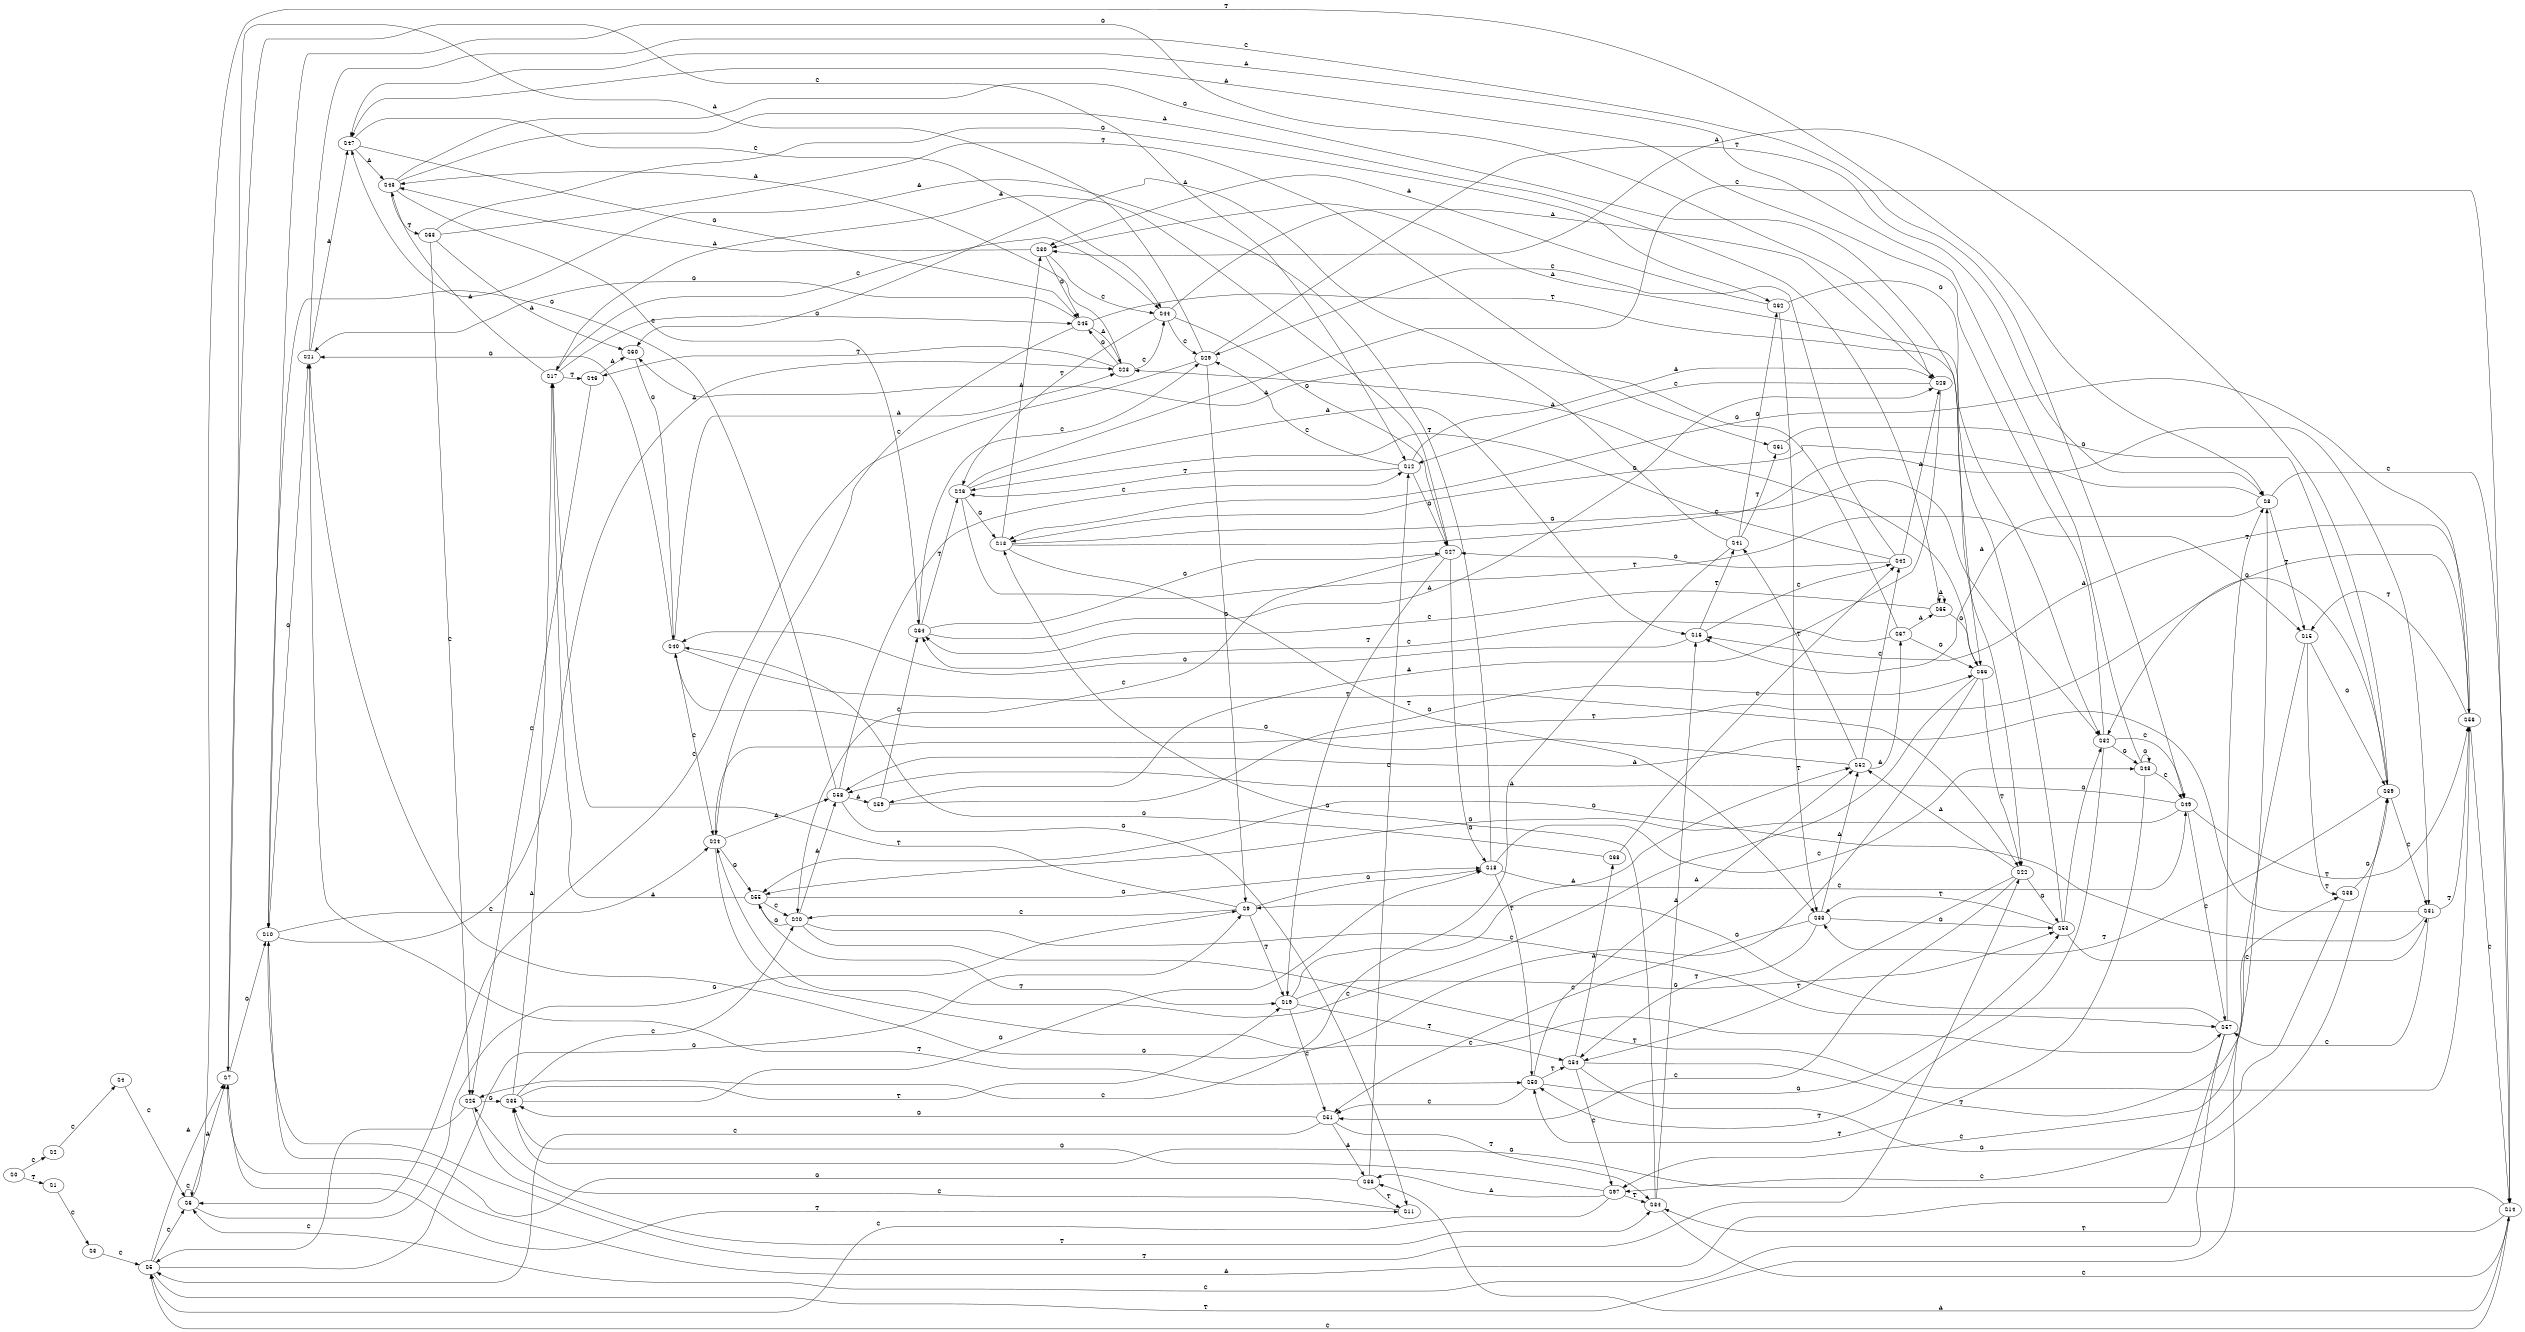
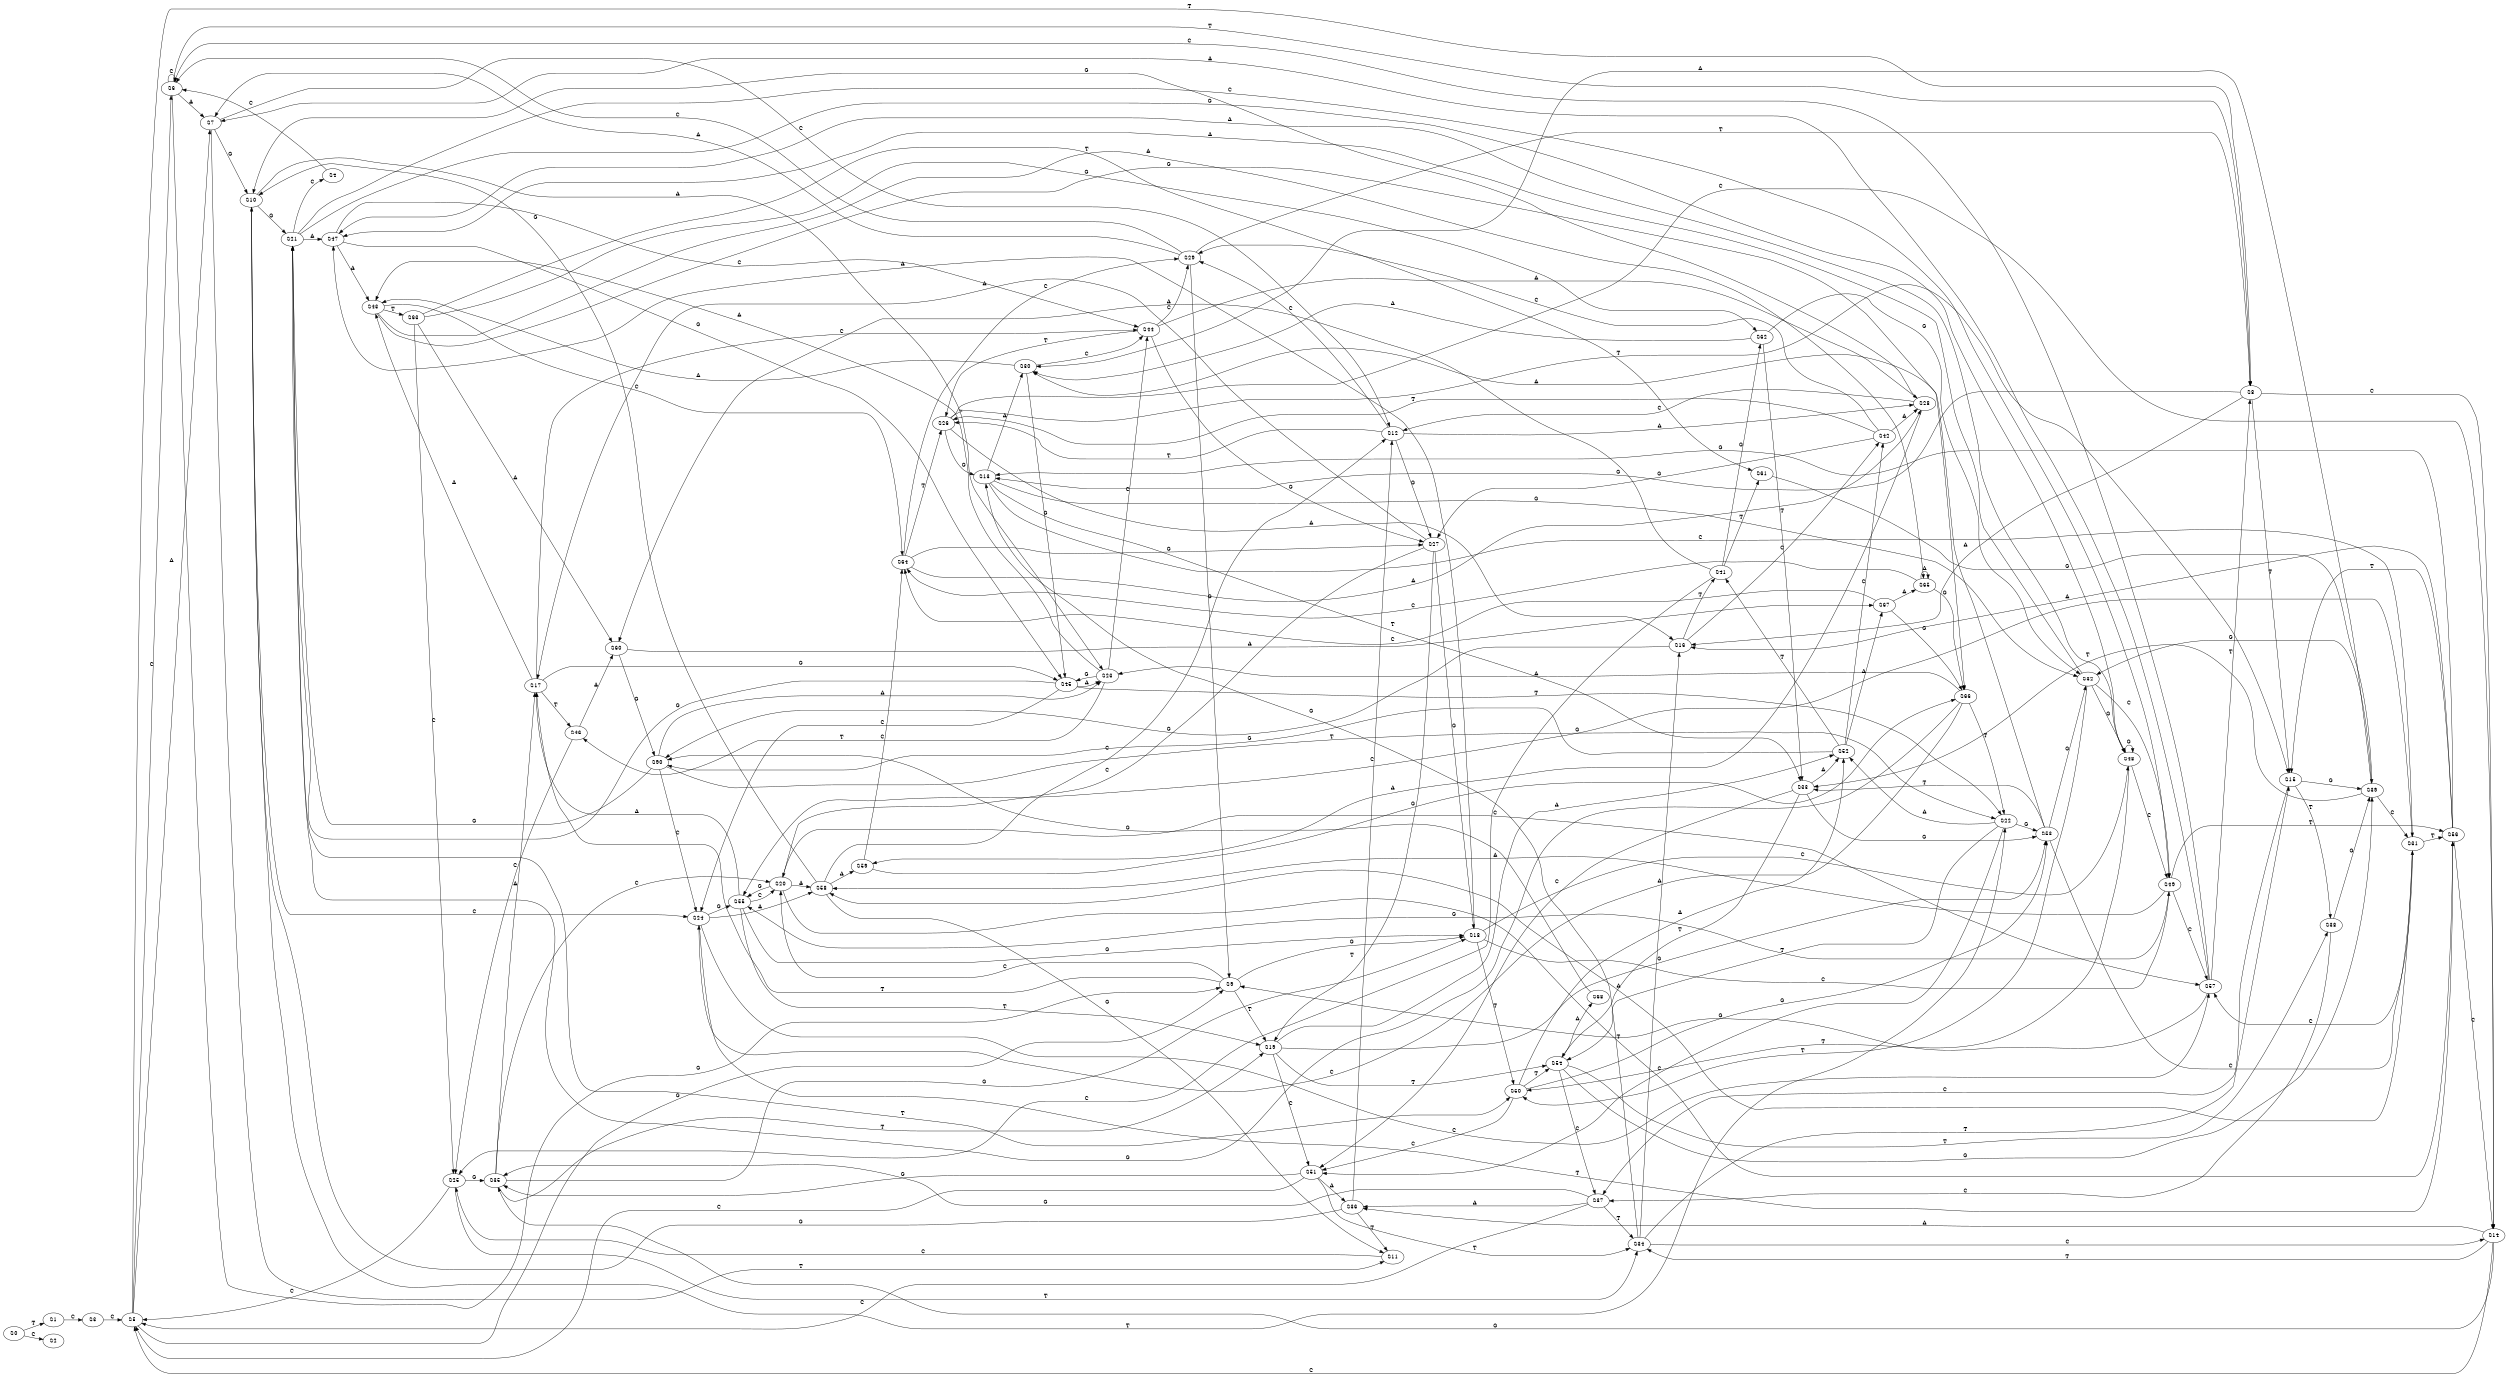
none -> (1368, 118)
(1324, 379) -> (1249, 647)
(674, 647) -> (657, 763)
(1758, 699) -> none
(86, 1118) -> (302, 204)
none -> (2077, 1131)
(1615, 1192) -> (1598, 1201)
